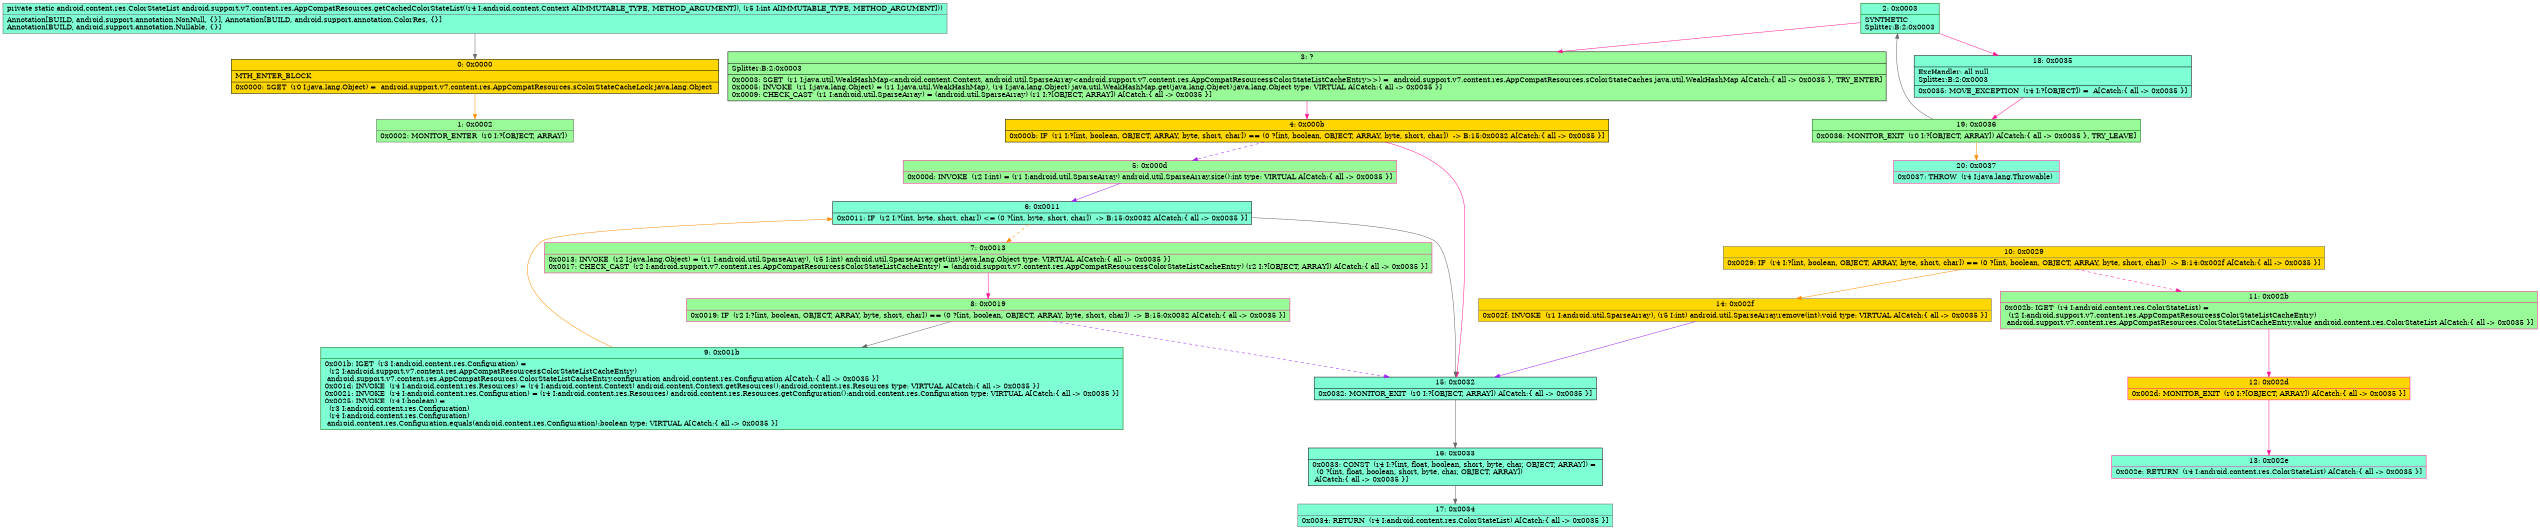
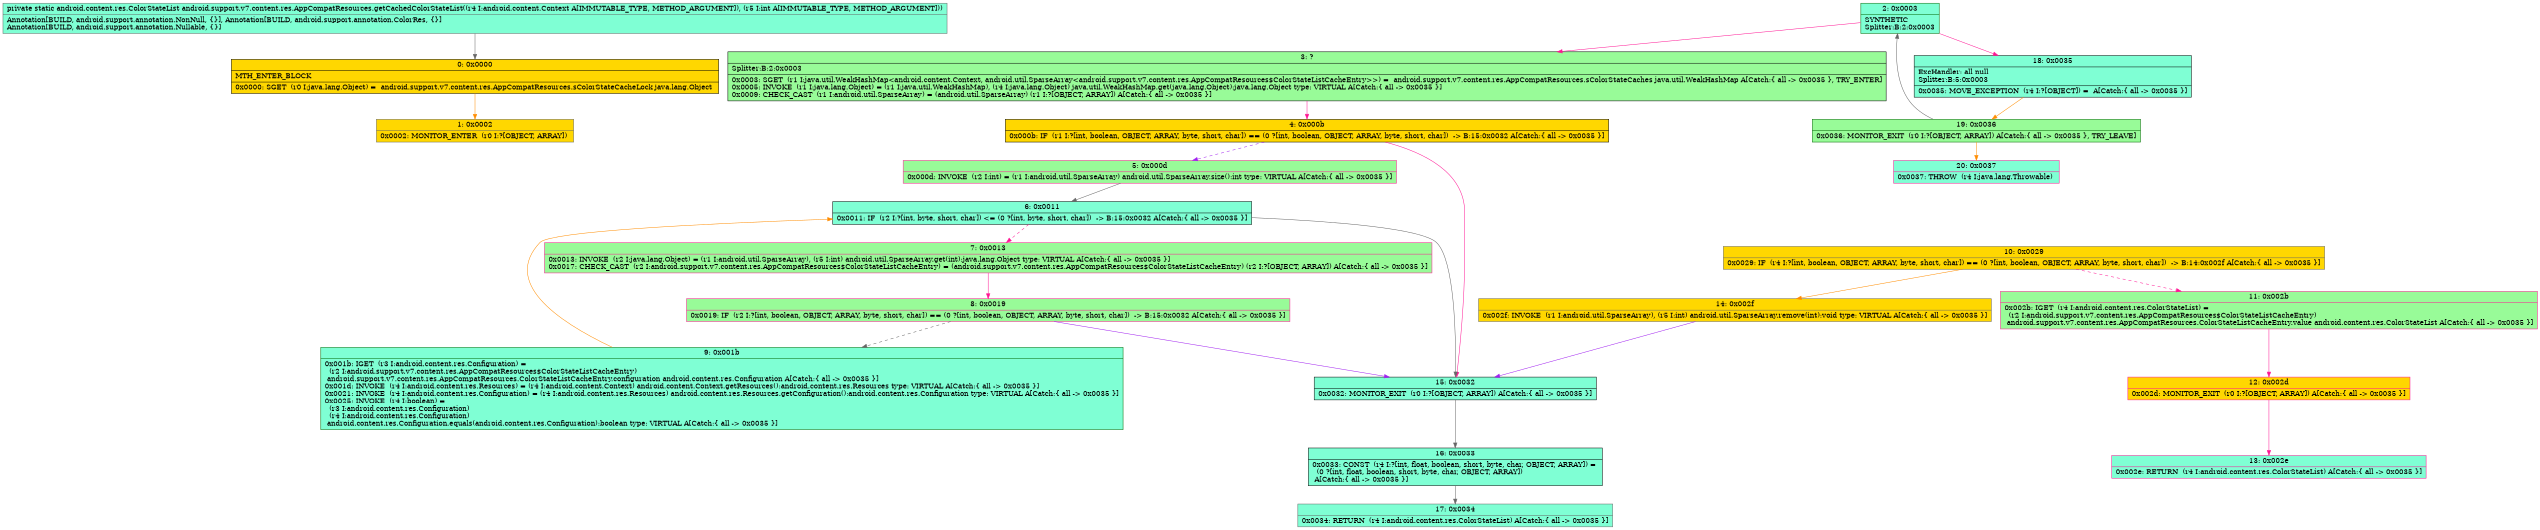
(1953, 80) -> (1953, 80)
(2010, 107) -> (2010, 107)
(475, 131) -> (475, 131)
(1098, 191) -> (1098, 191)
(1020, 232) -> (1020, 232)
(909, 334) -> (909, 334)
(1219, 349) -> (1219, 349)
